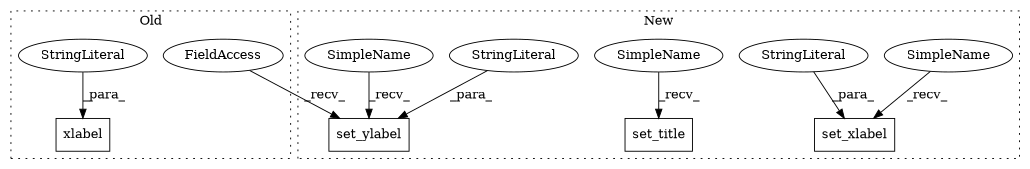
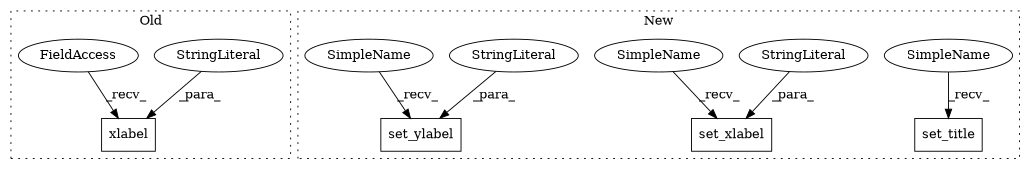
(284, 89) -> (101, 91)
